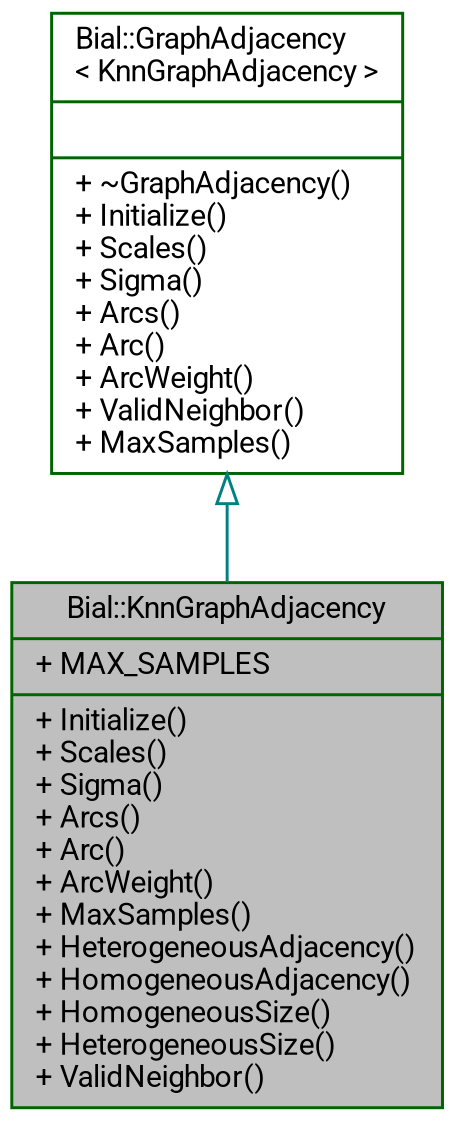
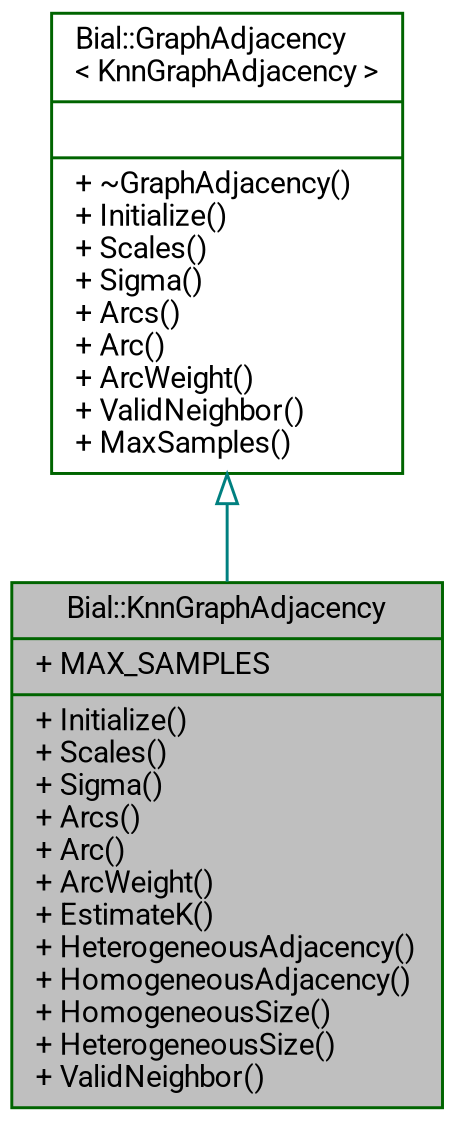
(145, 916) -> (125, 916)
